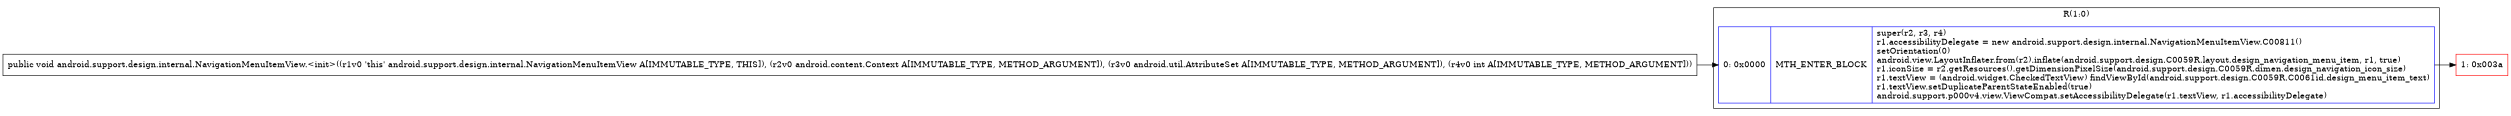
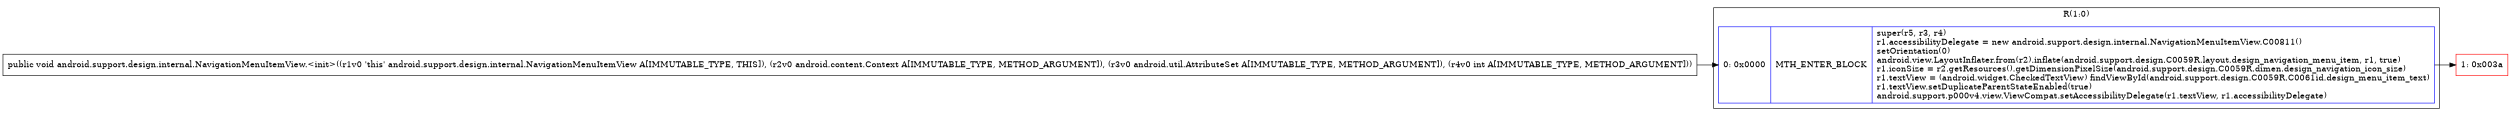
(1912, 33) -> (1912, 33)
